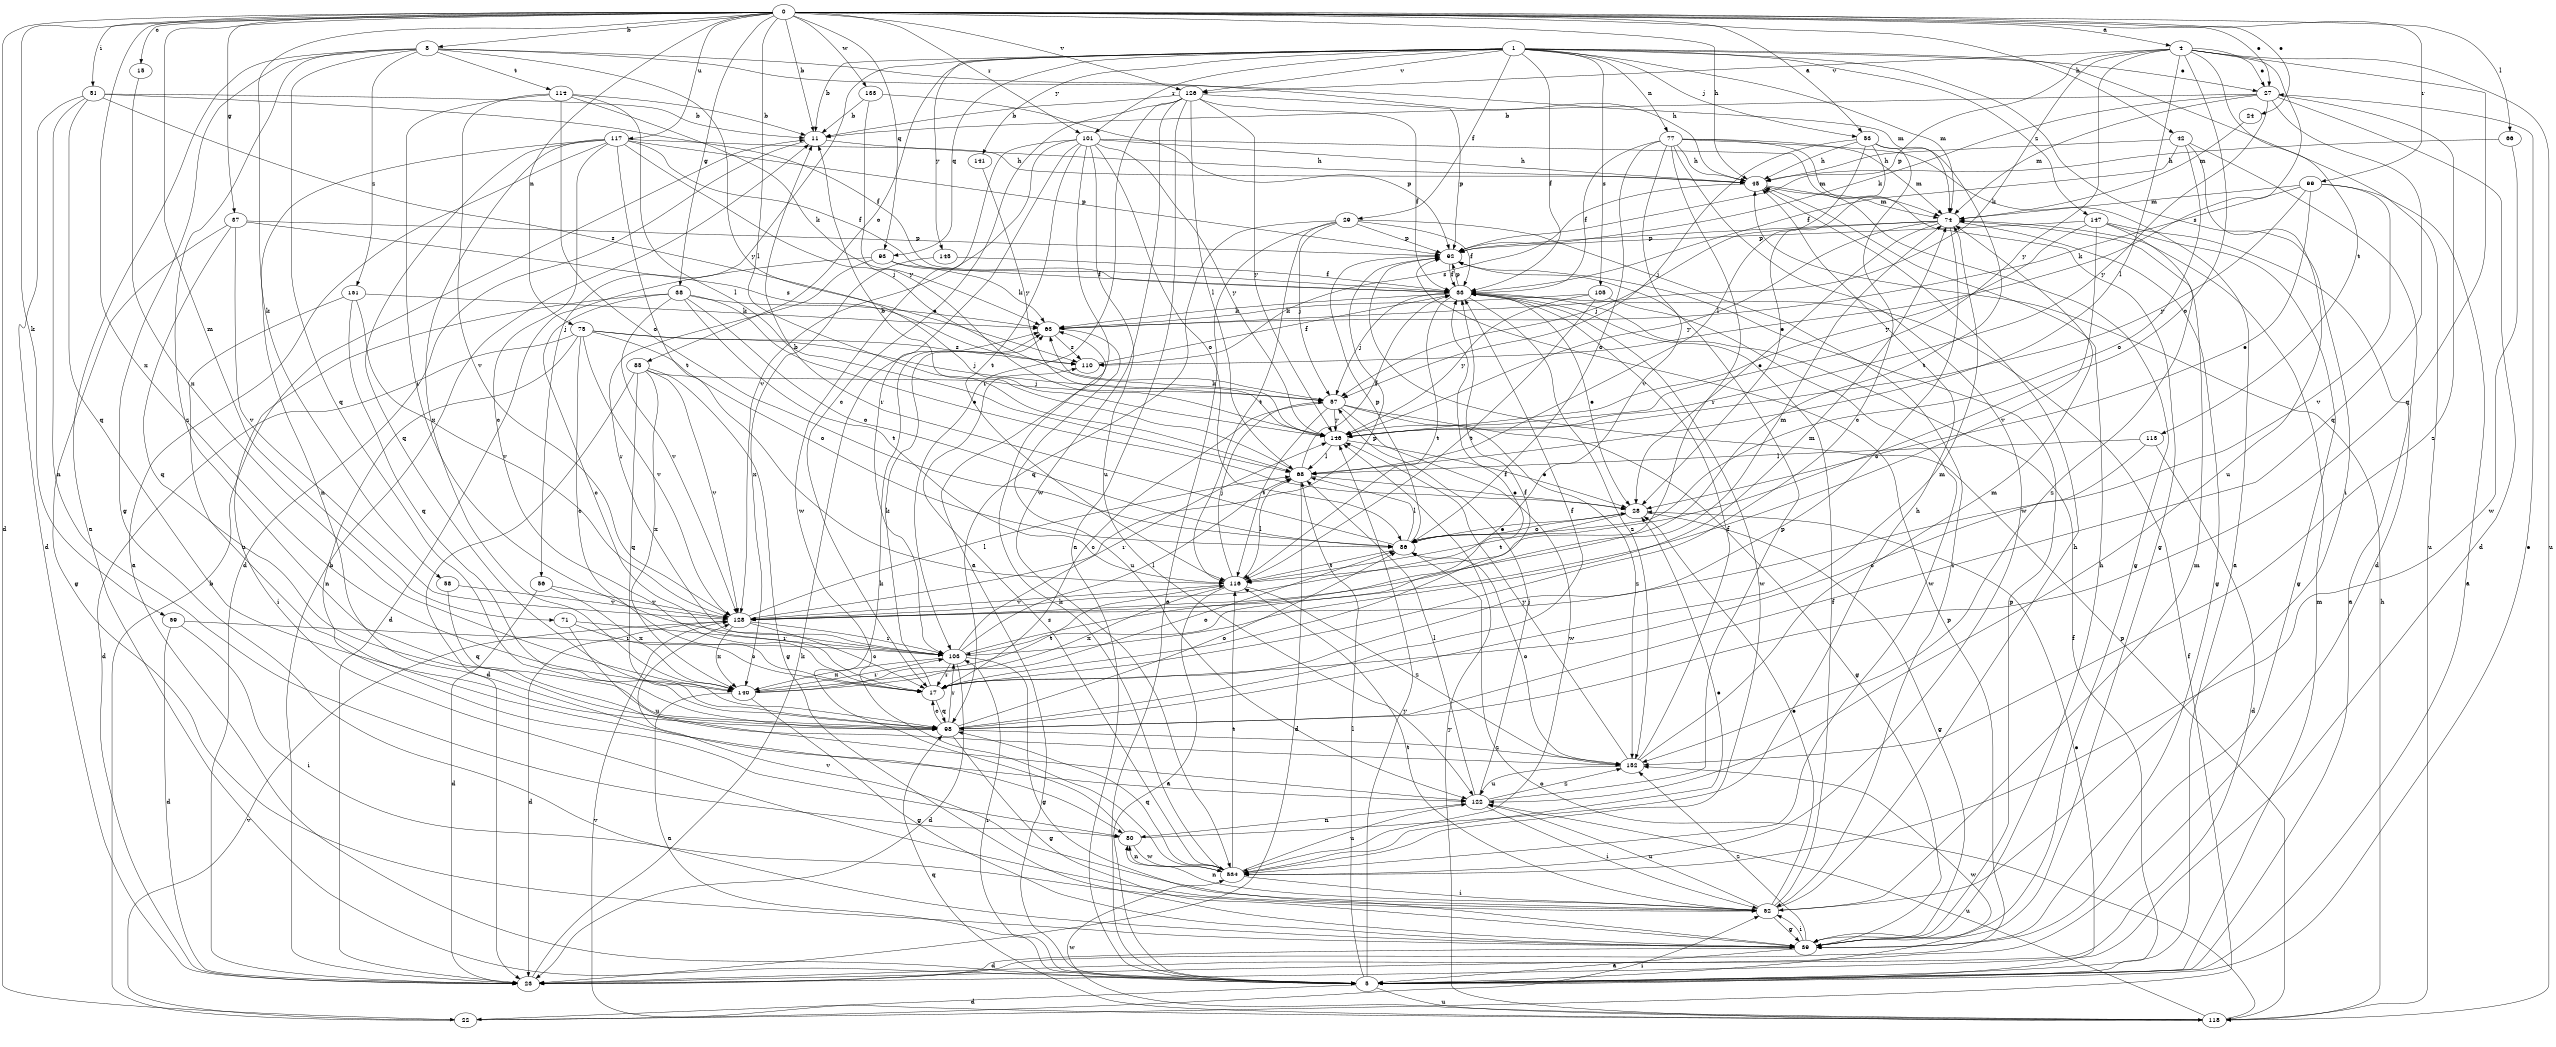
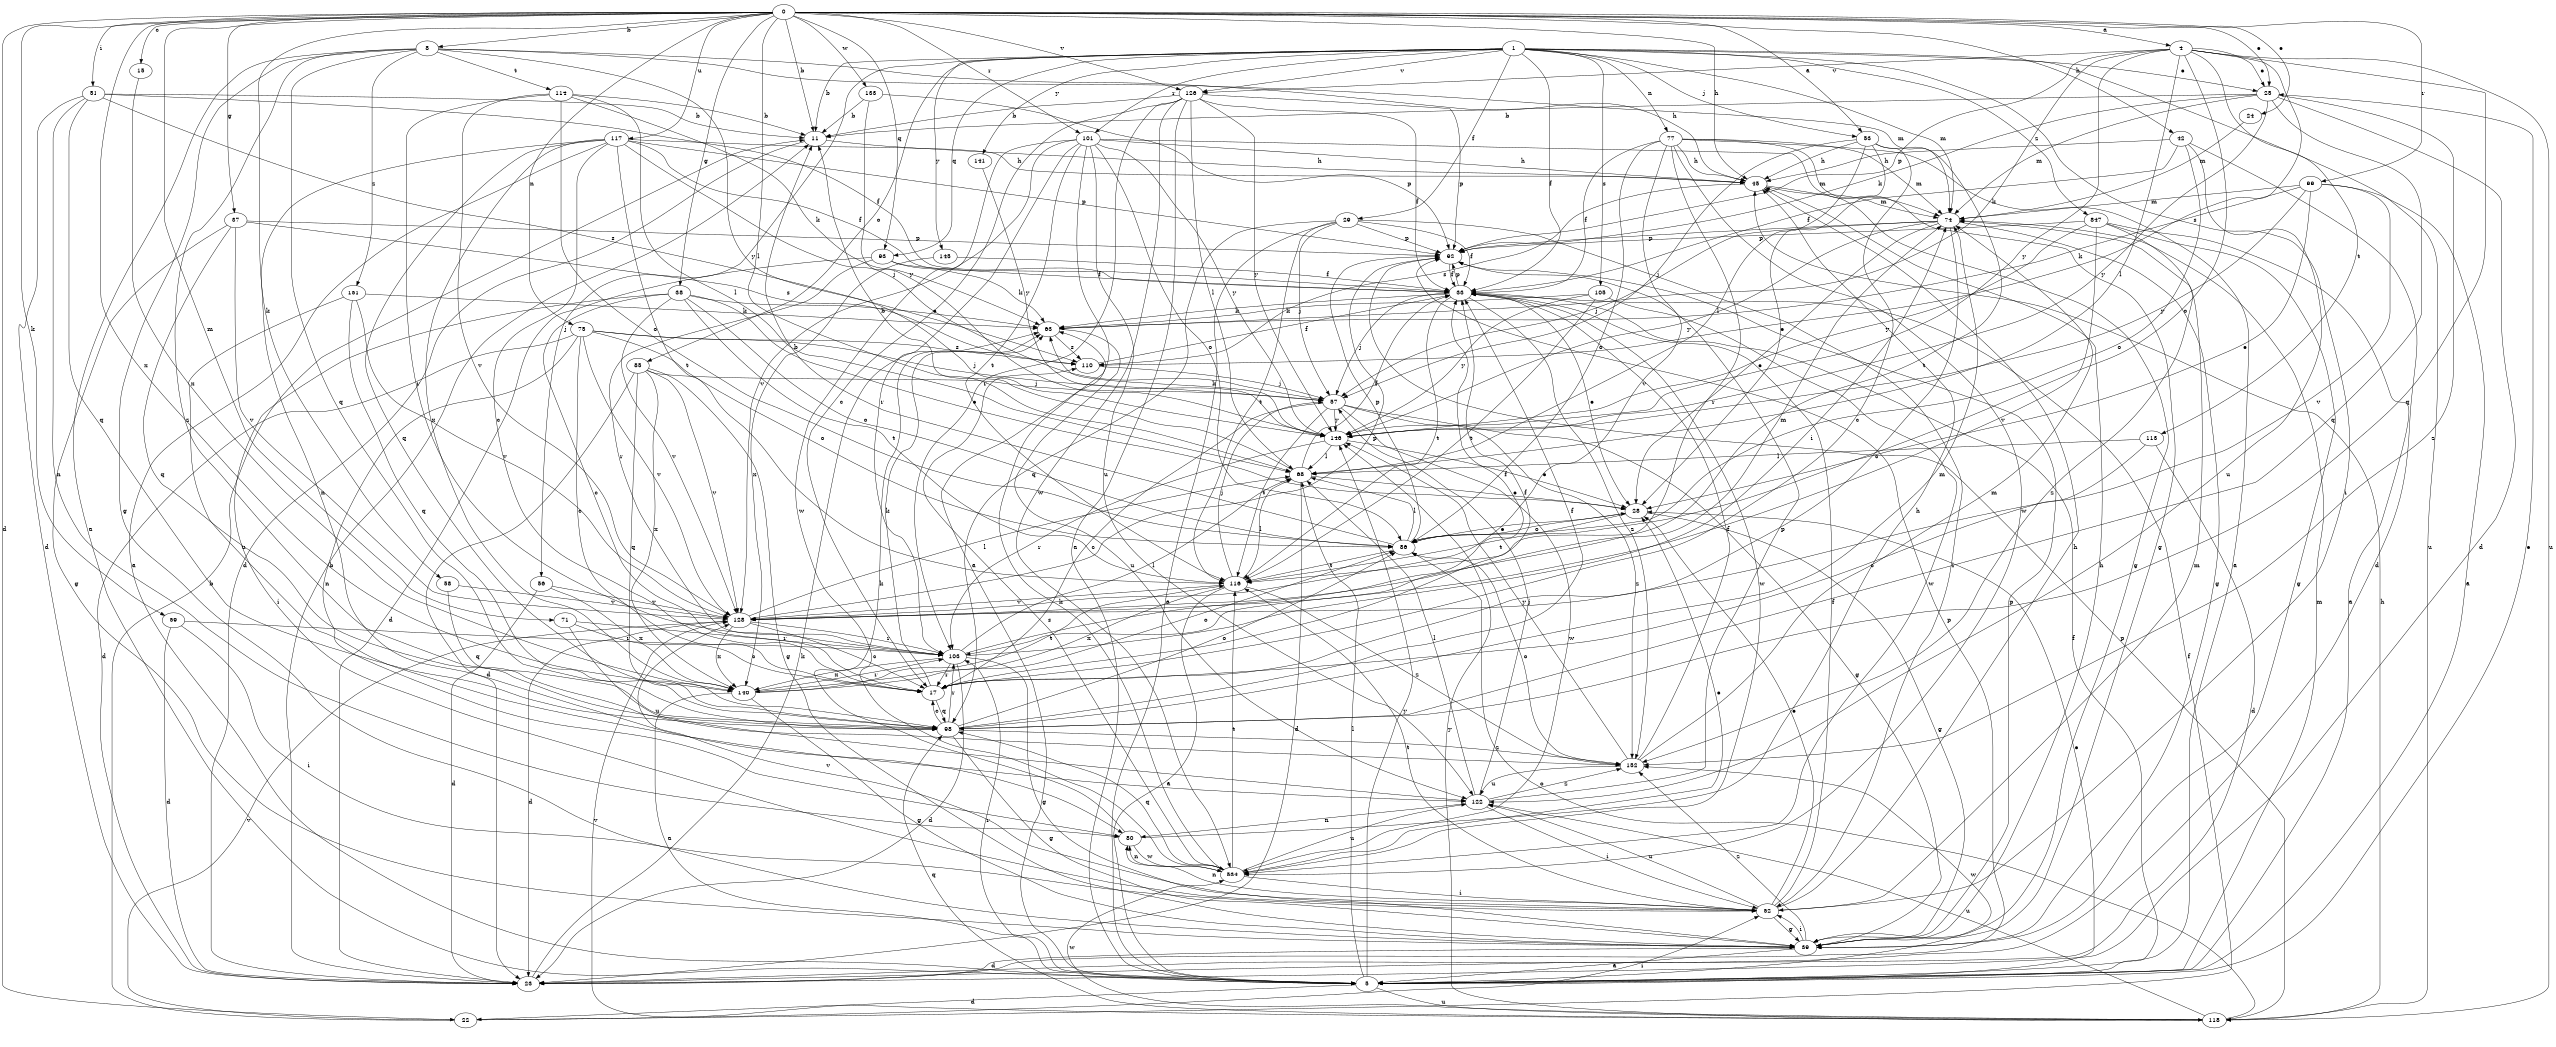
(2268, 94) -> (2268, 94)
(2510, 139) -> none
(2096, 220) -> (2096, 220)
none -> (1211, 376)
(1812, 438) -> (1812, 438)
(1133, 535) -> (1130, 497)
